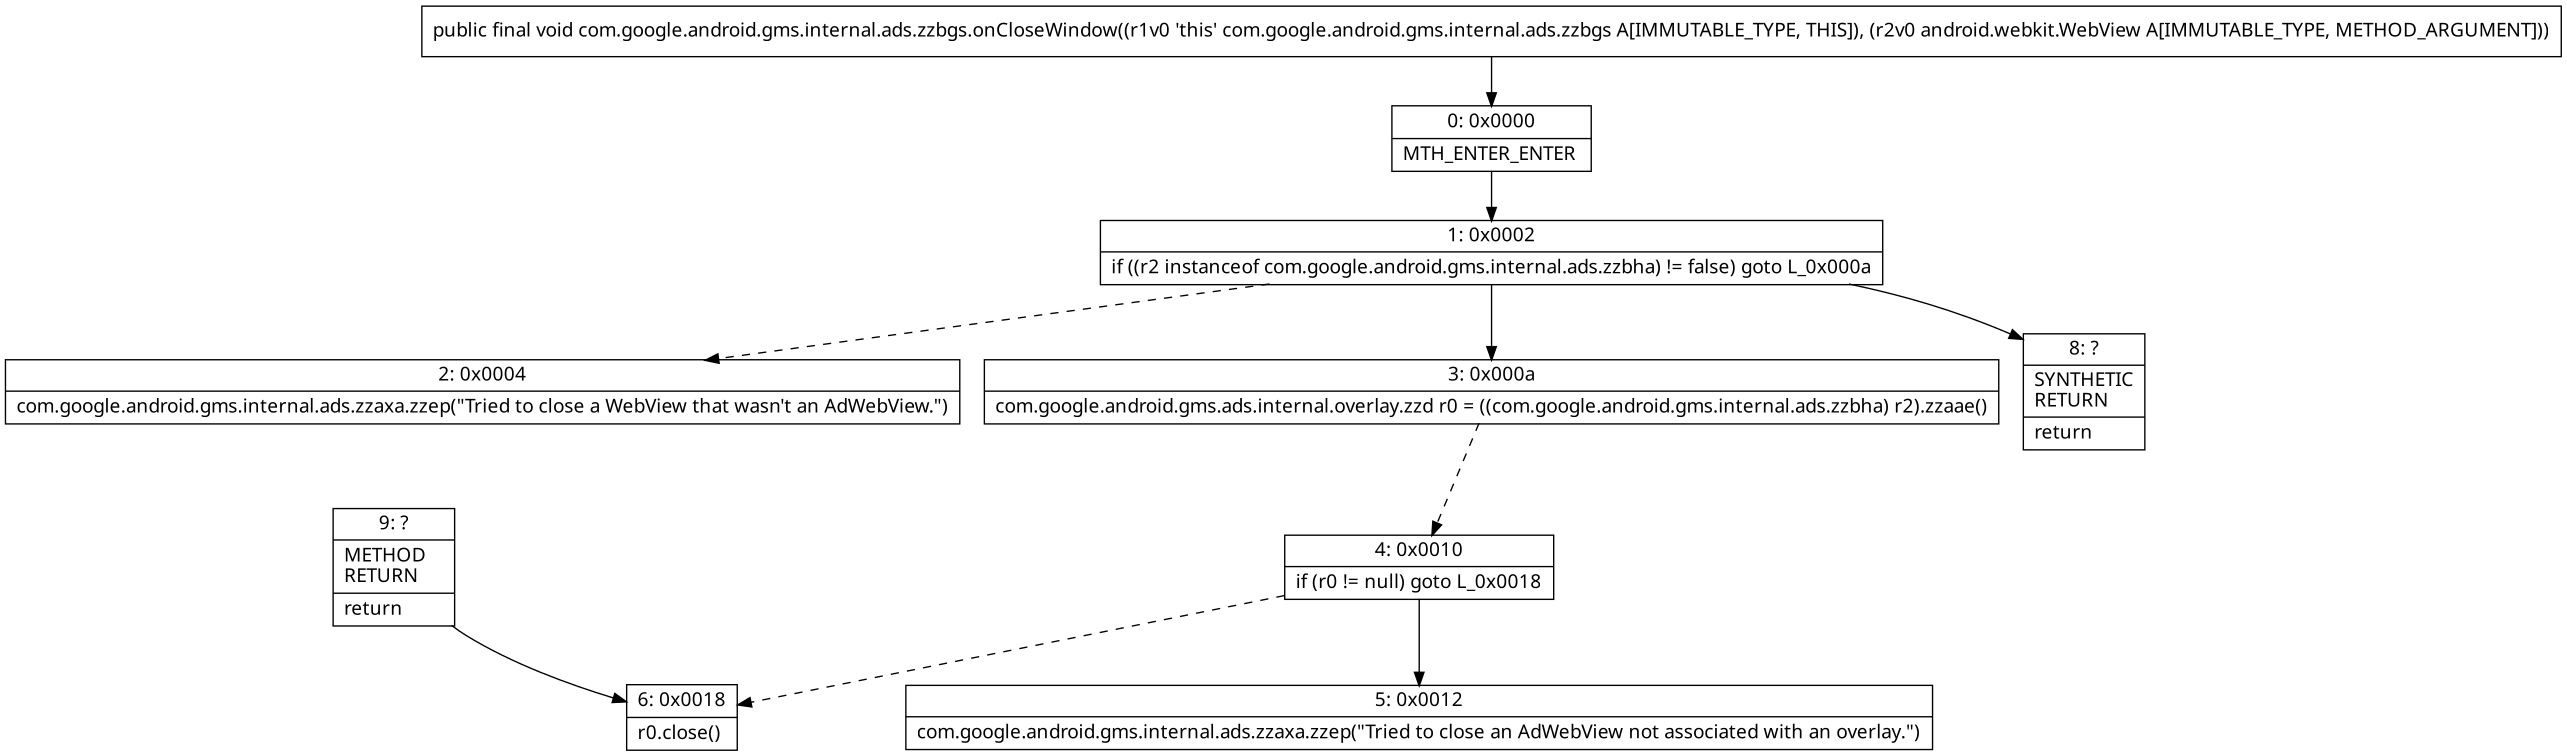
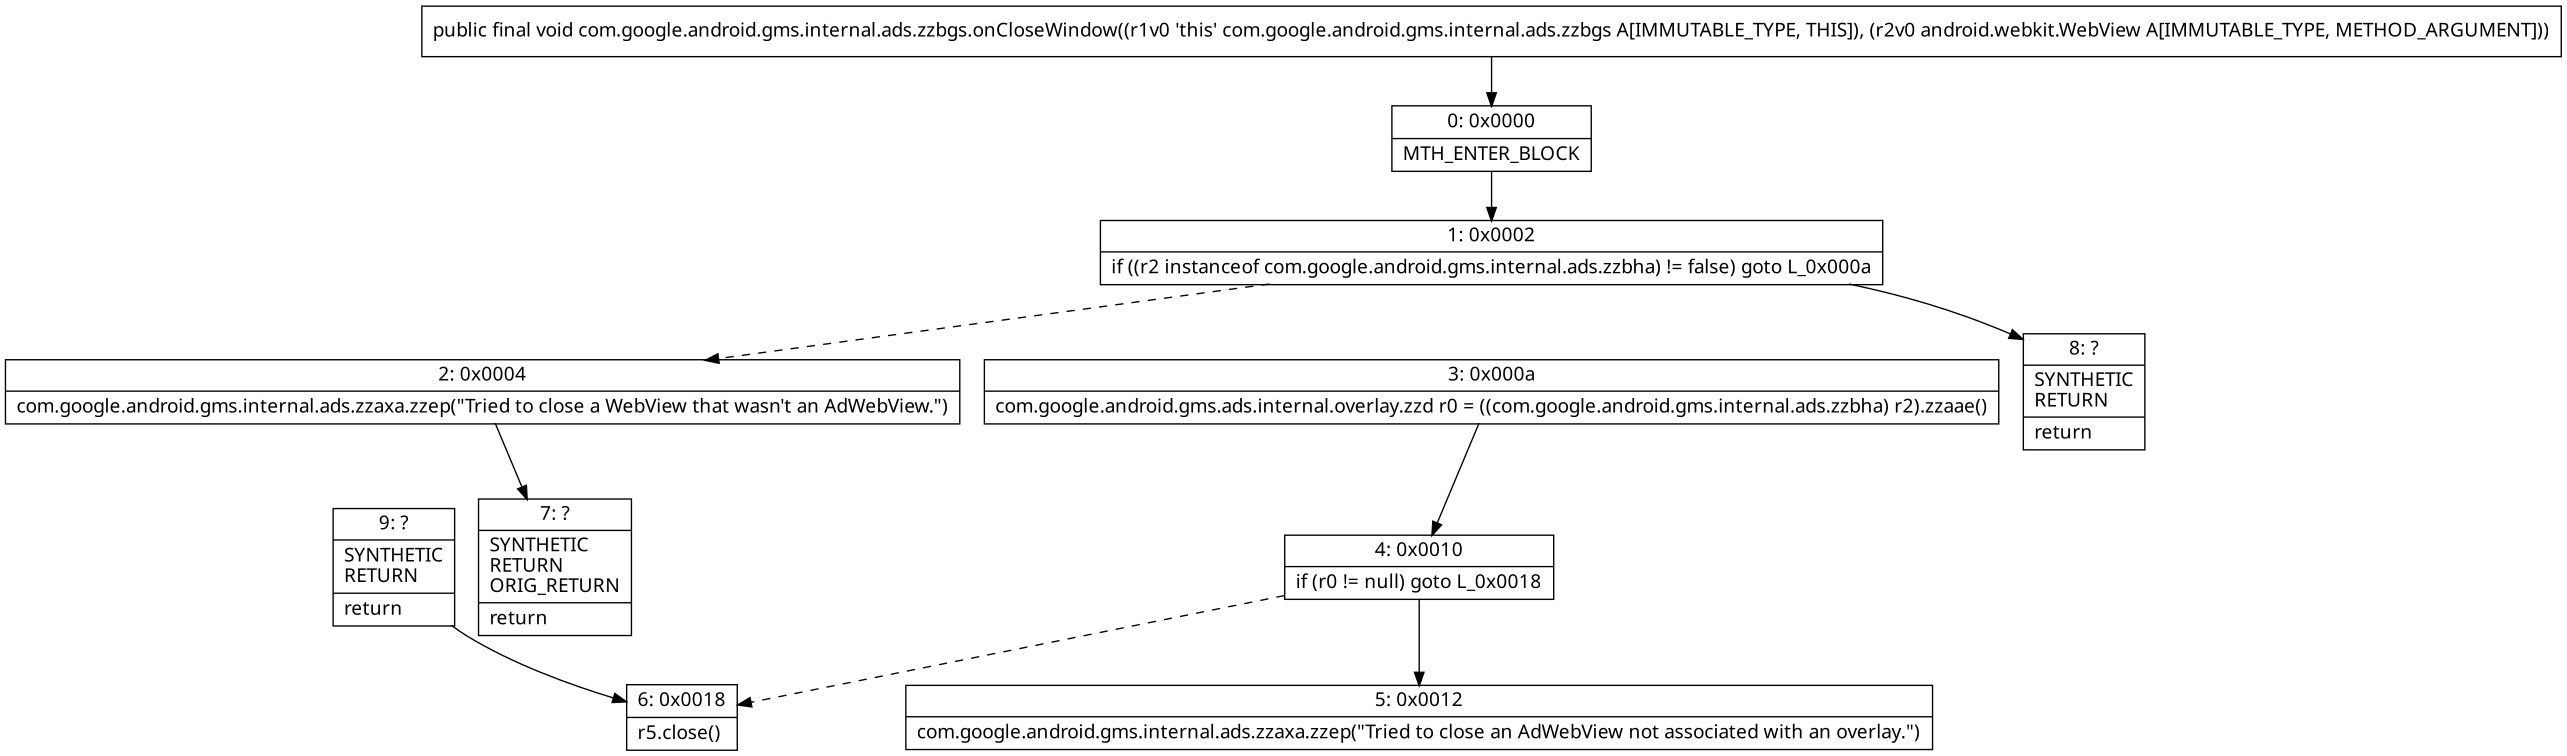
(1490, 154) -> (1492, 154)
(1492, 315) -> none
(1458, 473) -> (1458, 473)
(386, 556) -> (394, 556)
none -> (555, 567)
(679, 733) -> (679, 733)
